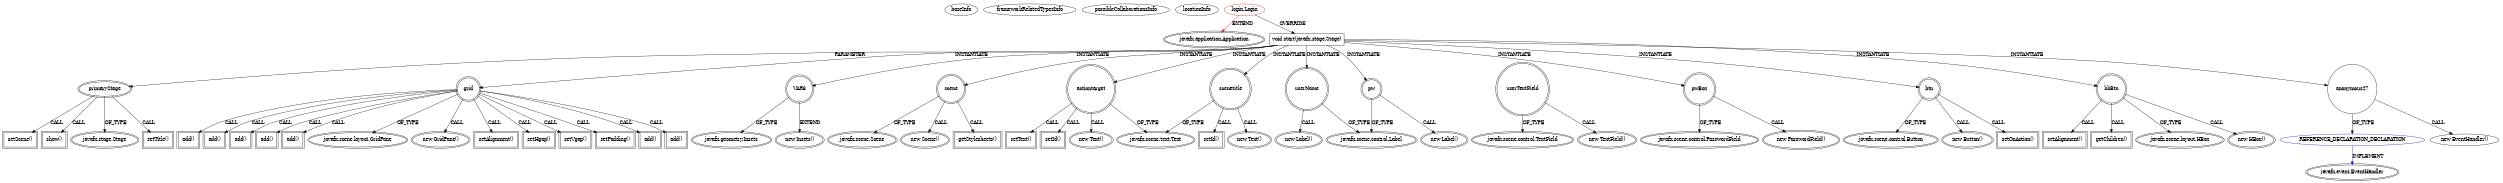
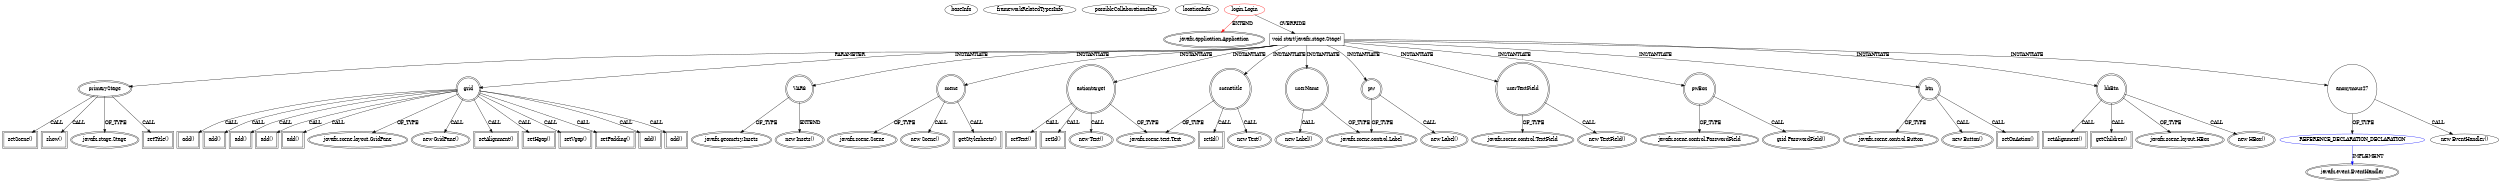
none -> (1419, 61)
(1801, 140) -> (1801, 140)
